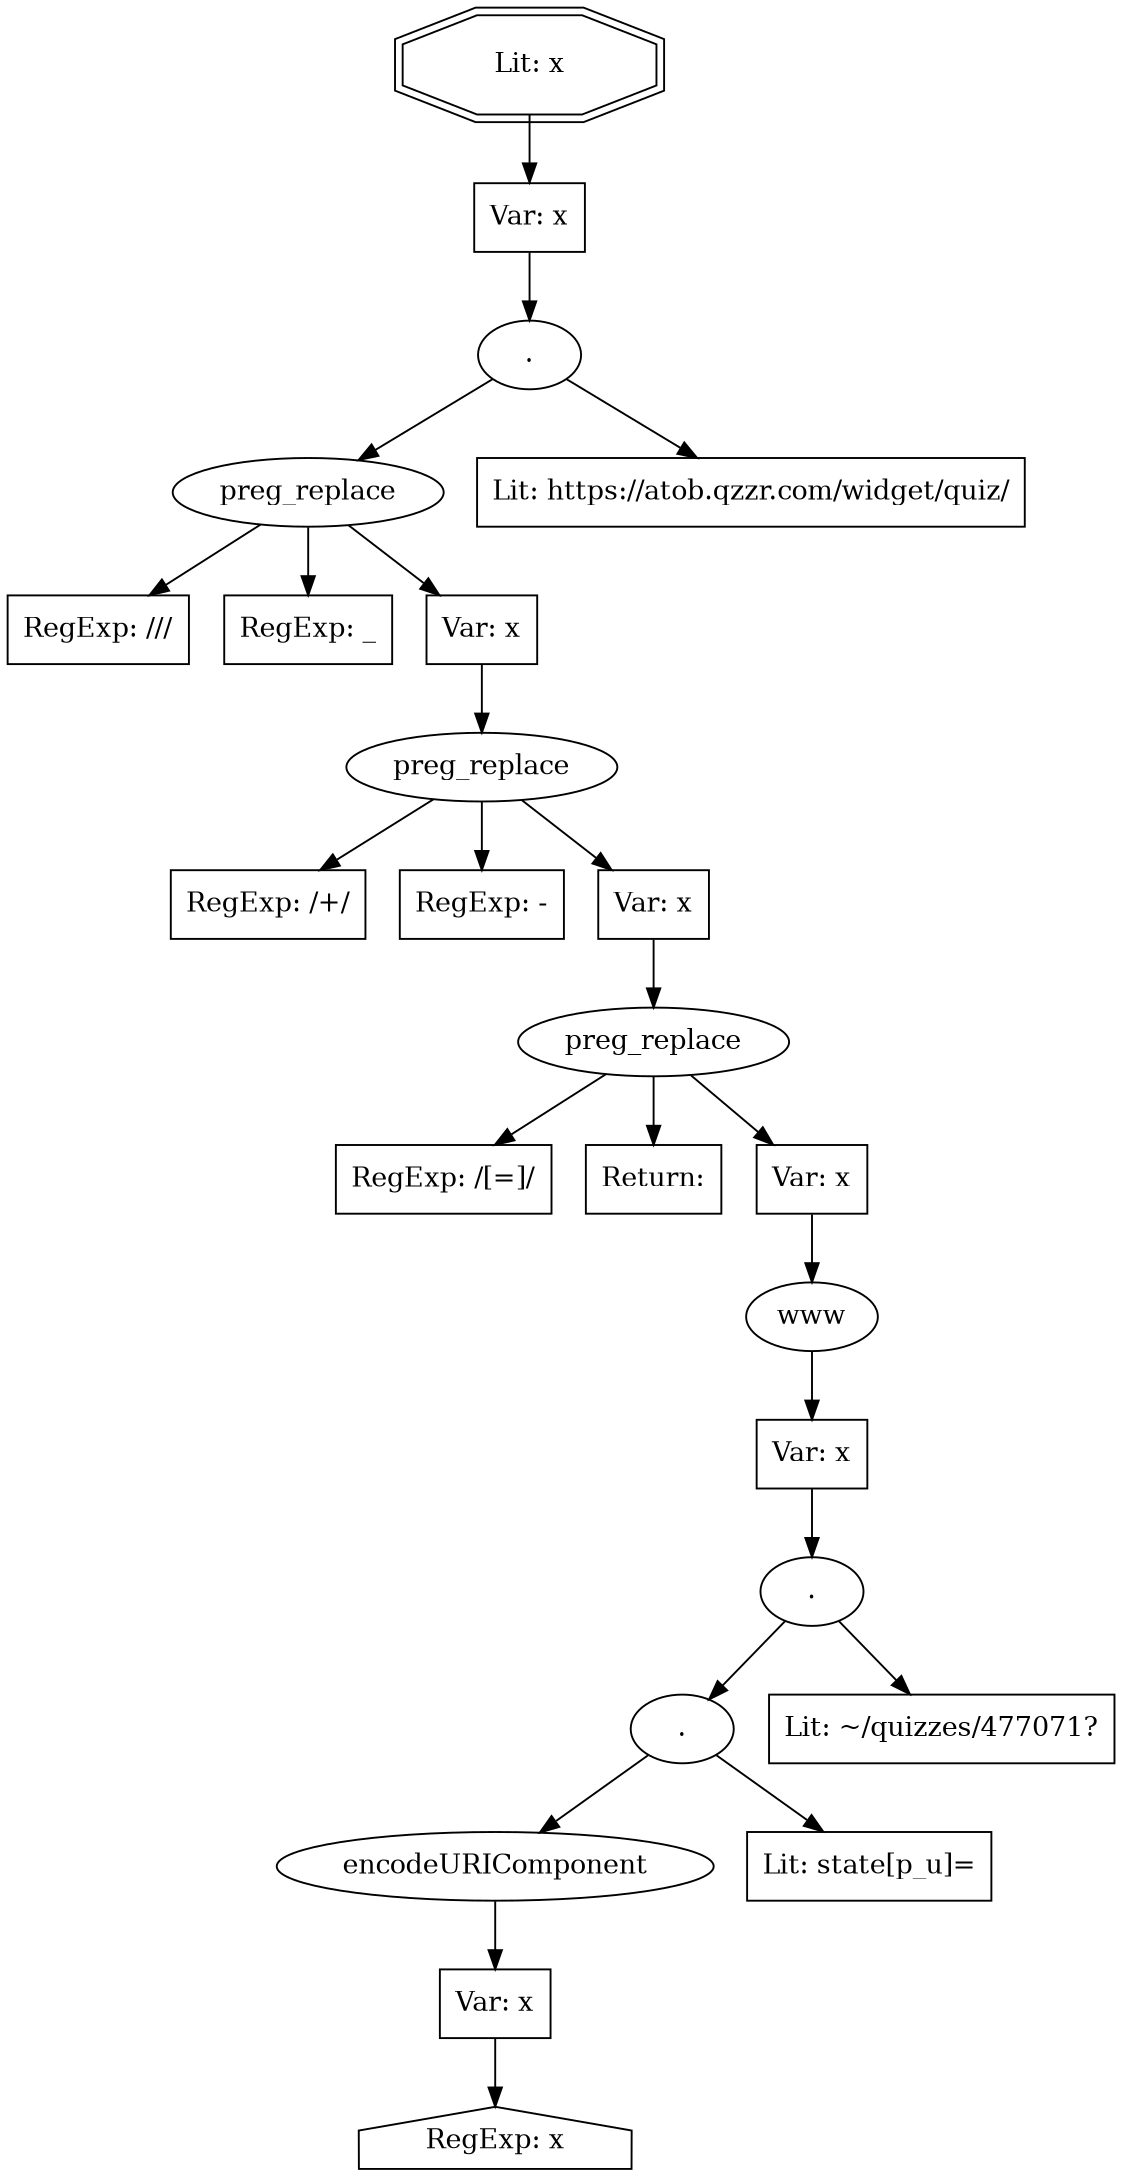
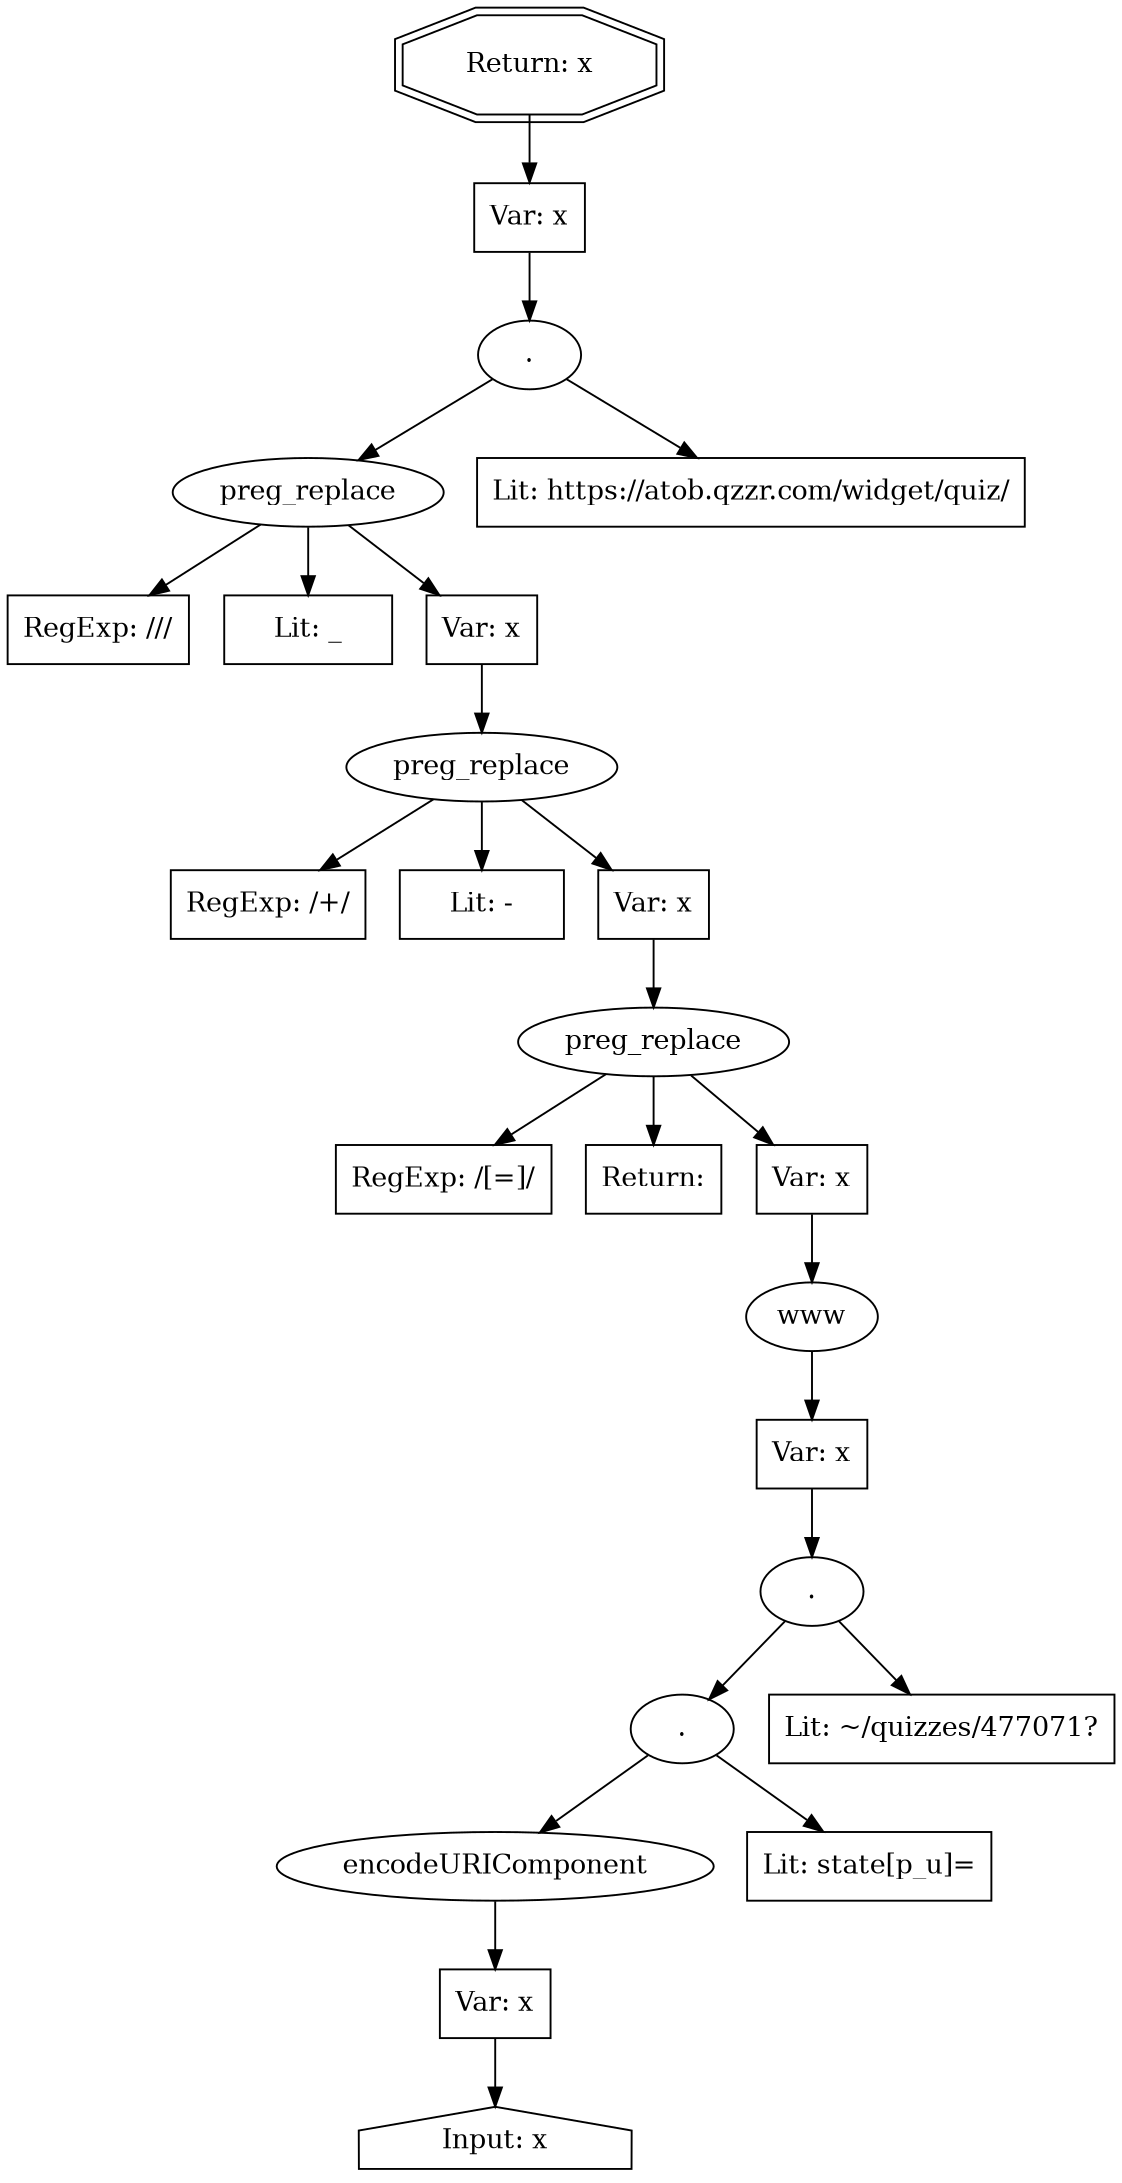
(530, 65) -> (530, 65)
(308, 630) -> (308, 630)
(482, 905) -> (482, 905)
(495, 2141) -> (495, 2141)
